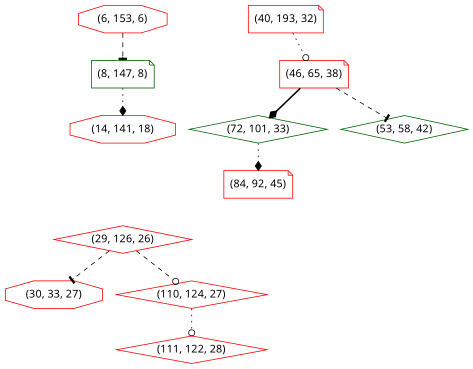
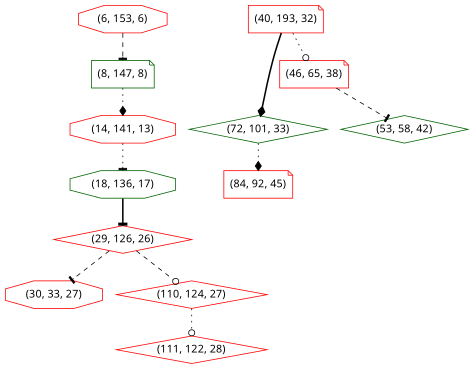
(288, 100) -> (271, 70)
(123, 129) -> (123, 129)
none -> (123, 184)
